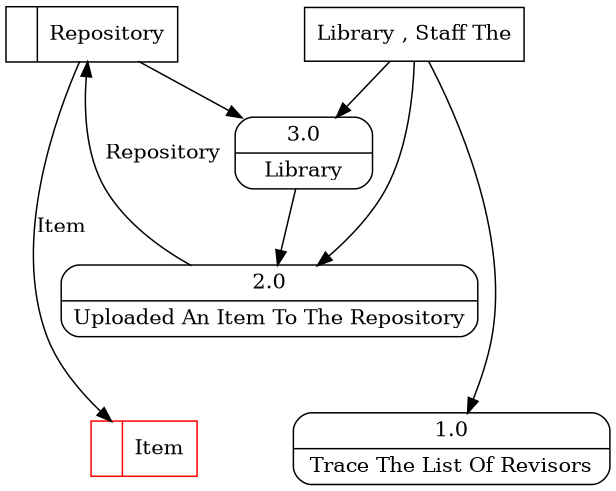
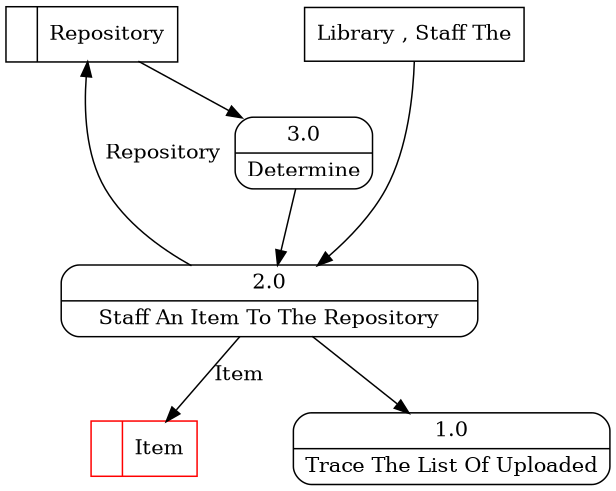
(368, 84) -> none
(304, 170) -> (304, 170)
(489, 226) -> (355, 370)
(34, 243) -> (208, 373)
(269, 318) -> (269, 318)
(452, 466) -> (452, 466)
